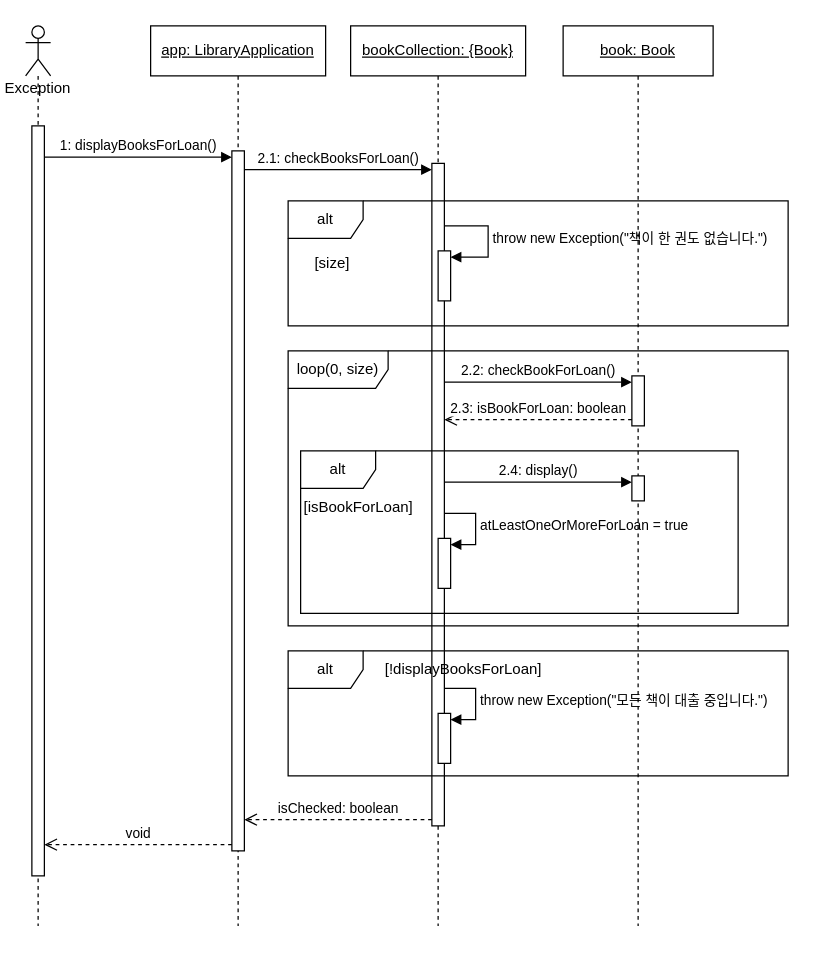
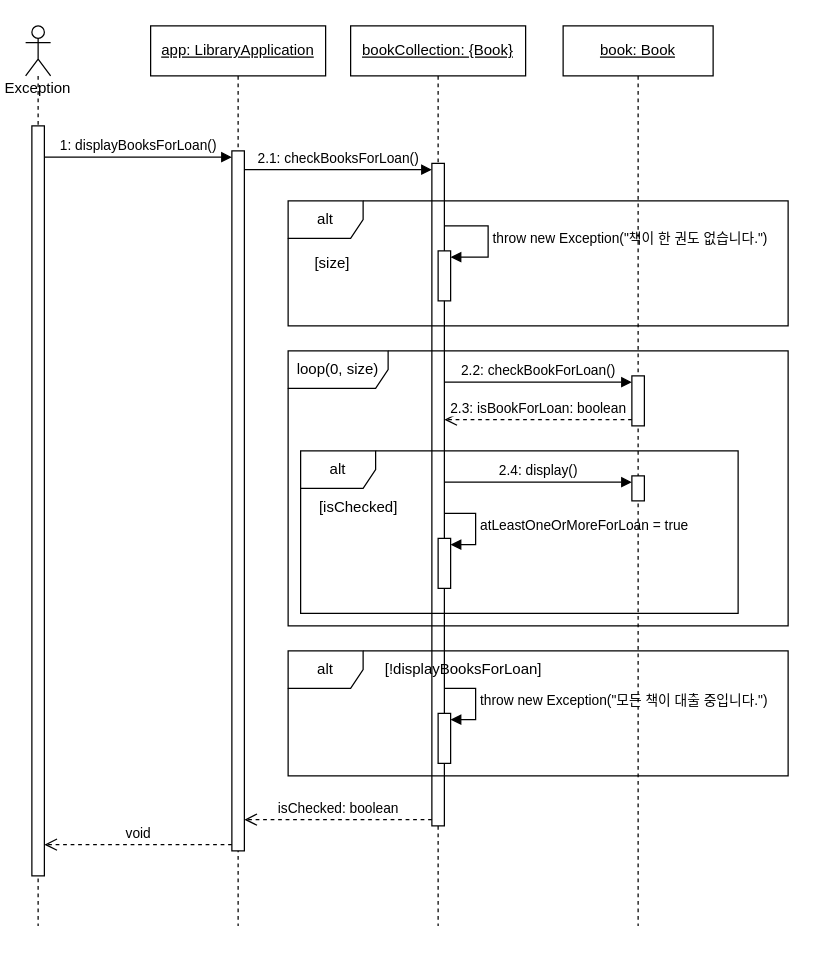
(359, 507) -> (359, 507)
